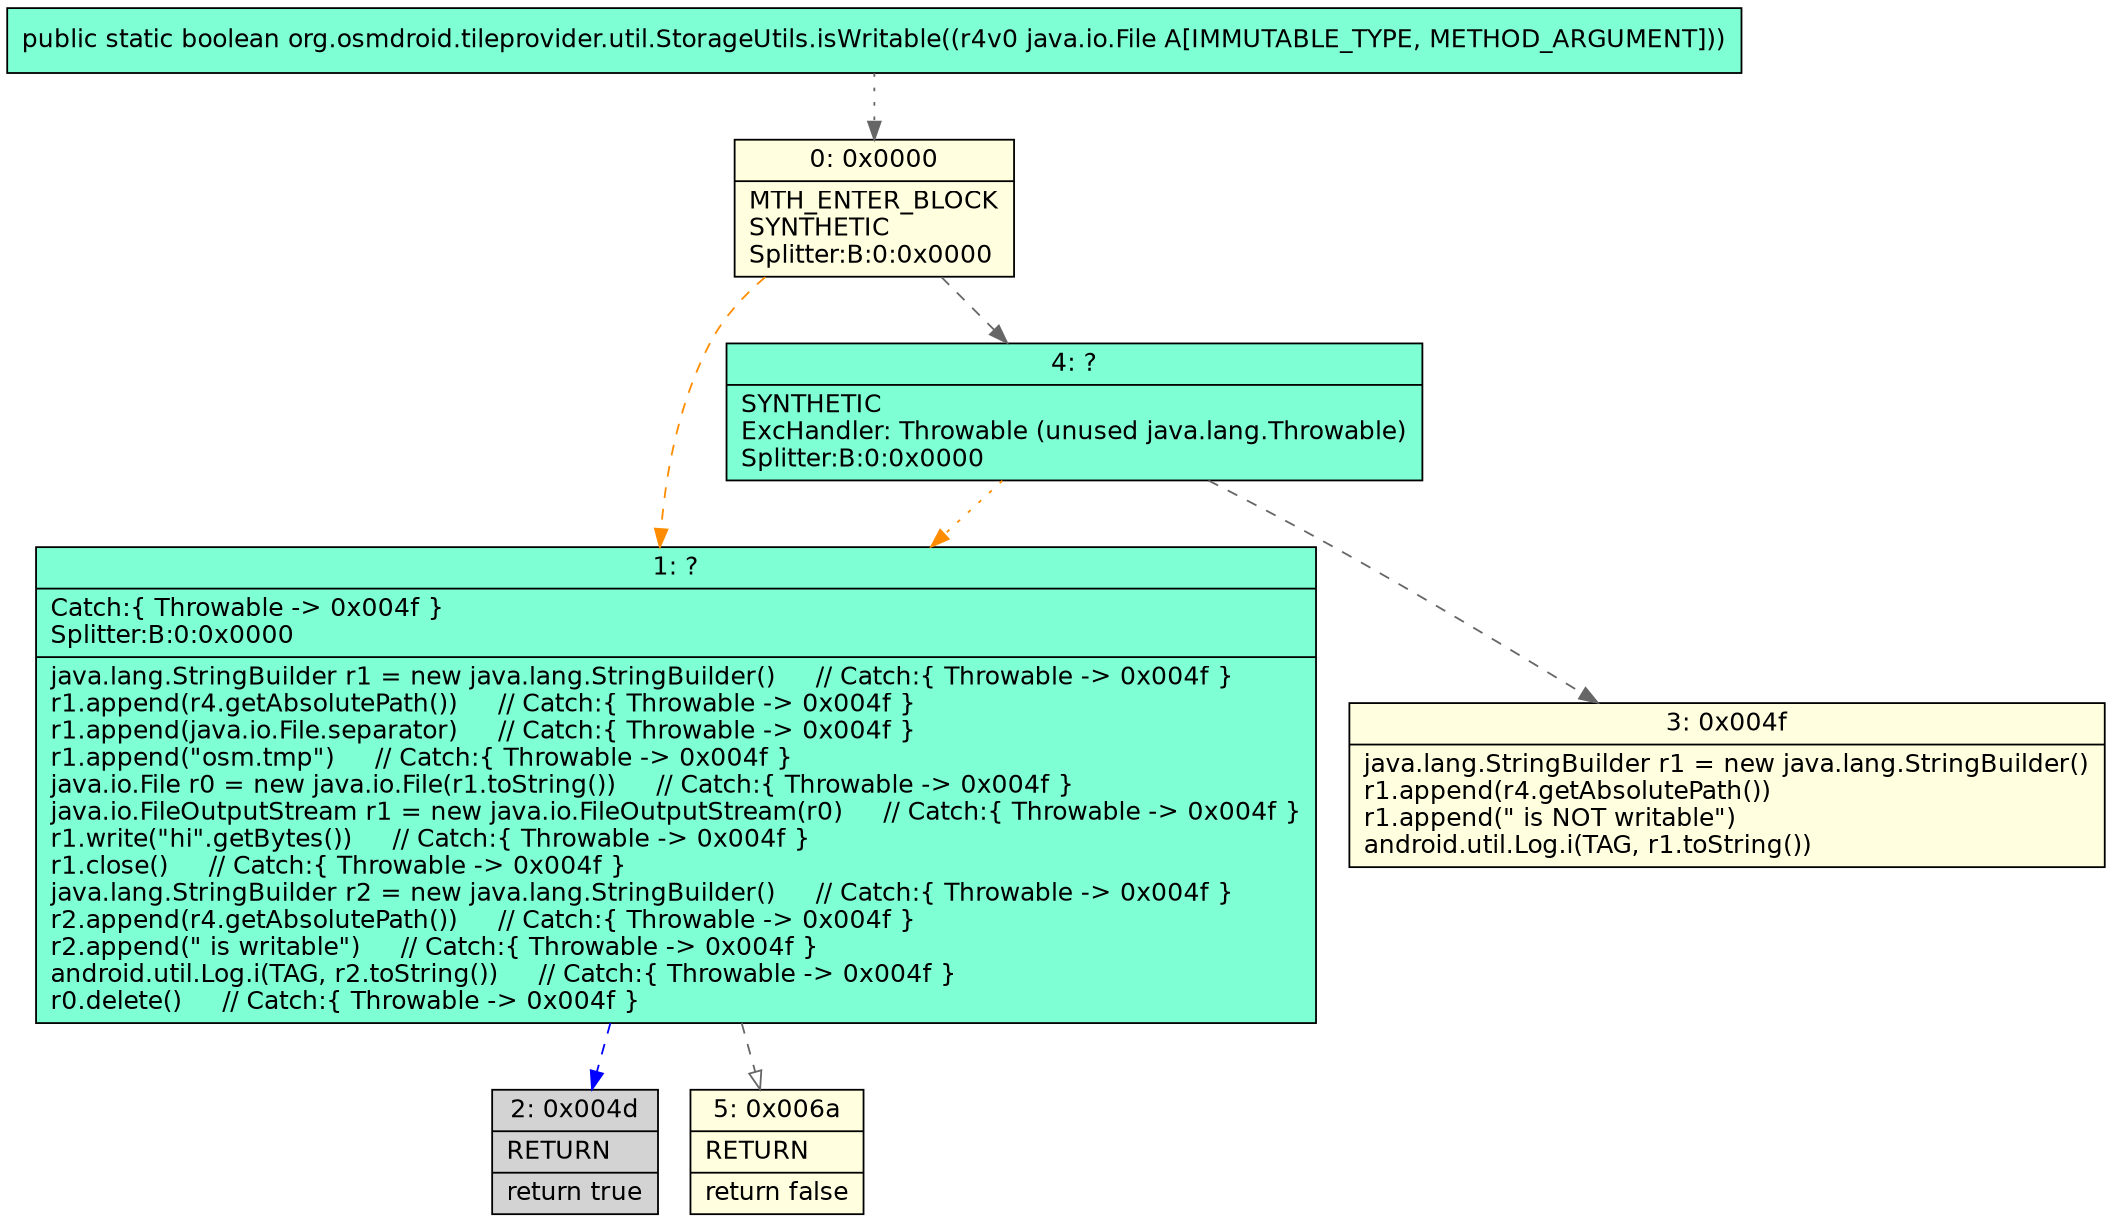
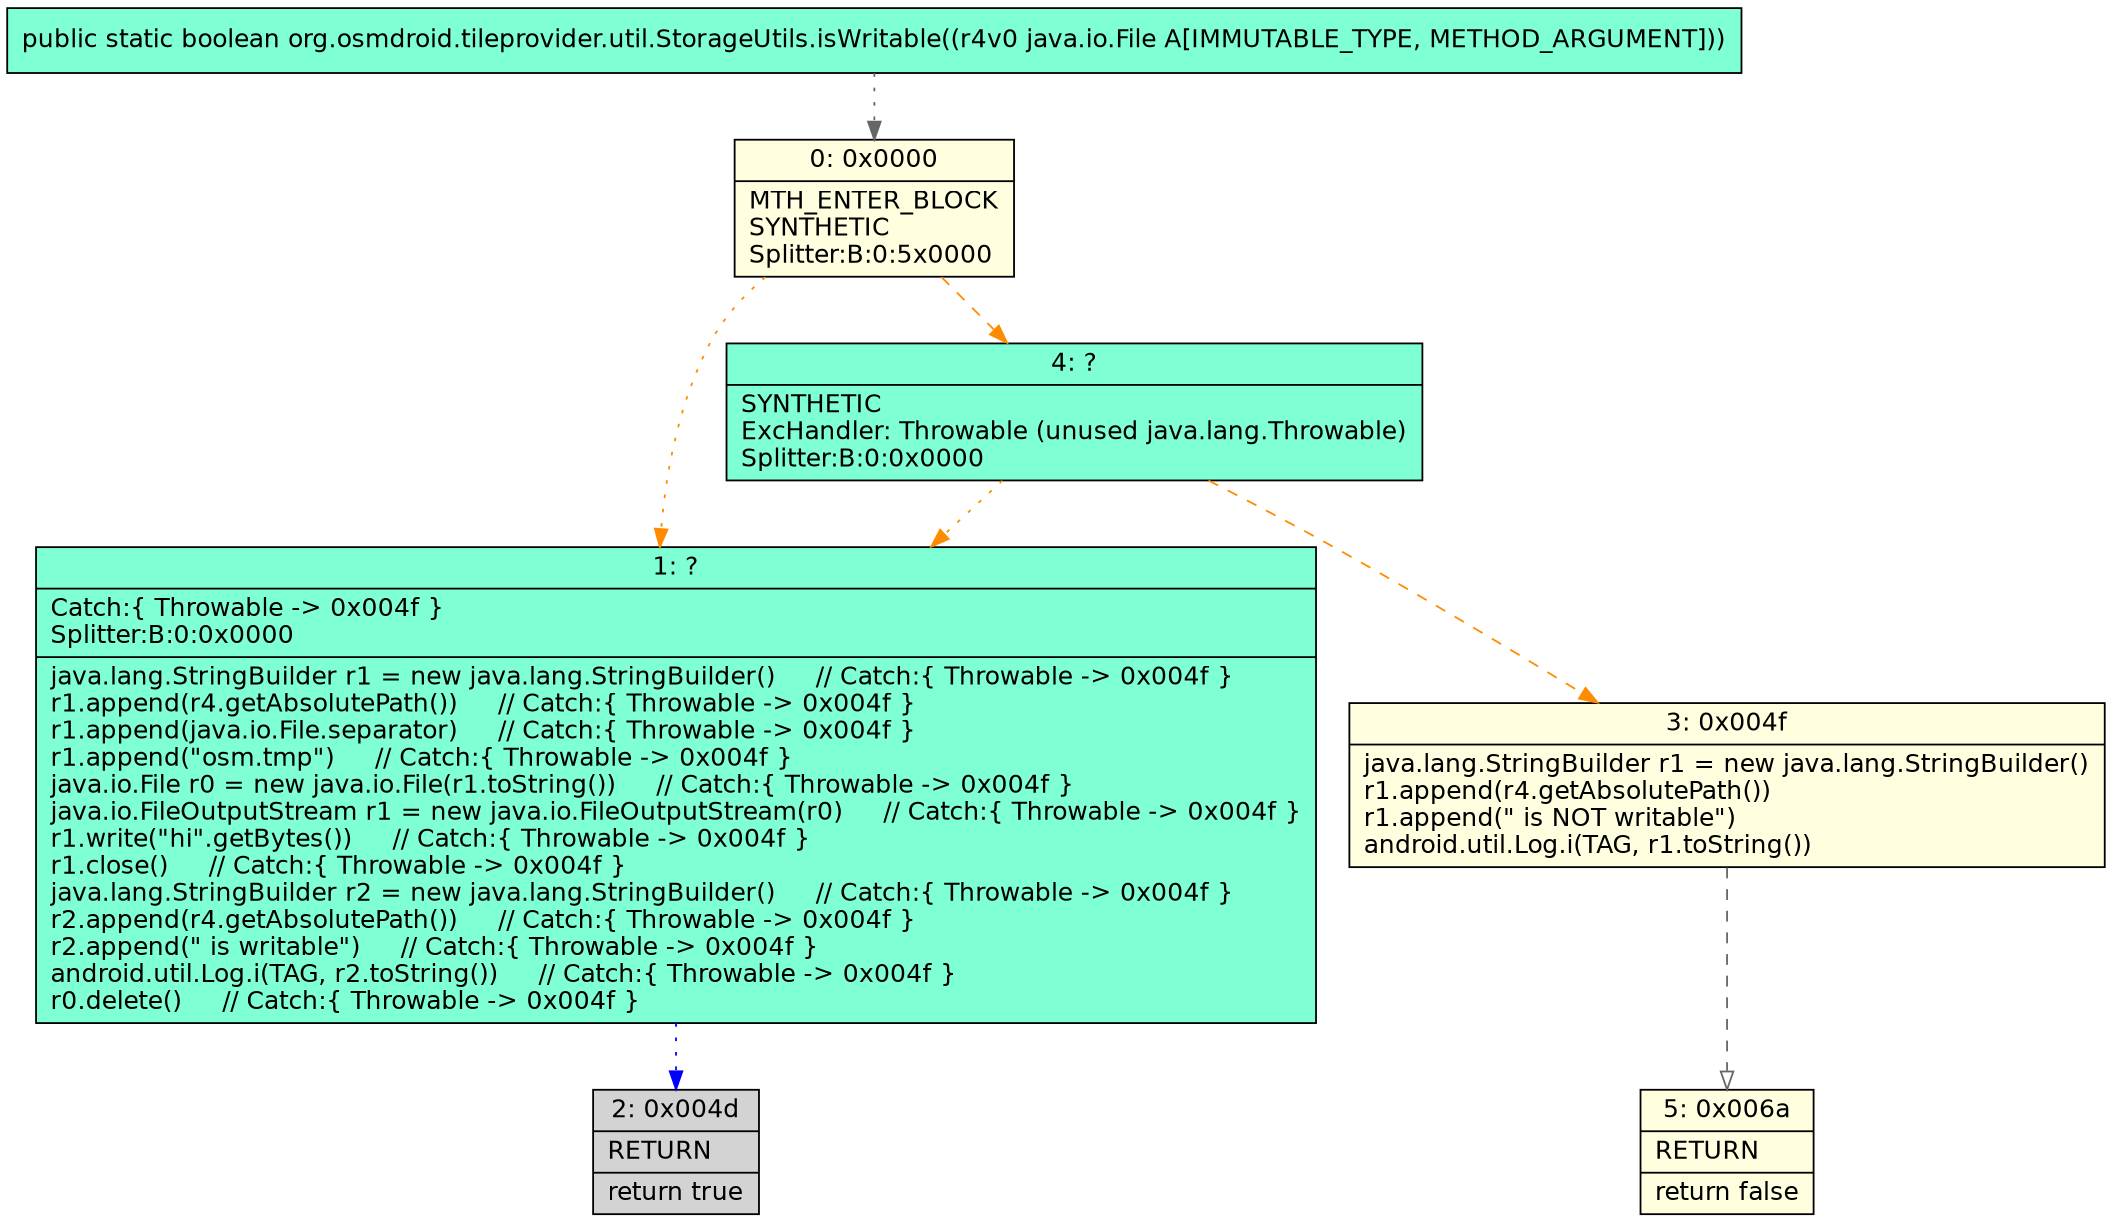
(872, 255) -> (872, 255)
(968, 303) -> (968, 303)
(689, 392) -> (689, 392)
(1397, 583) -> (1397, 583)
(604, 1047) -> (676, 1047)
(748, 1047) -> (1727, 969)
